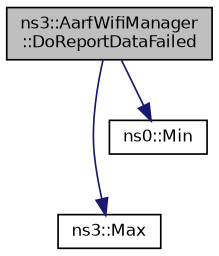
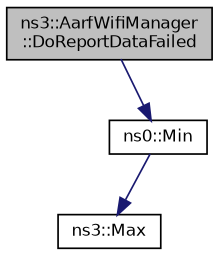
(94, 129) -> (138, 177)
